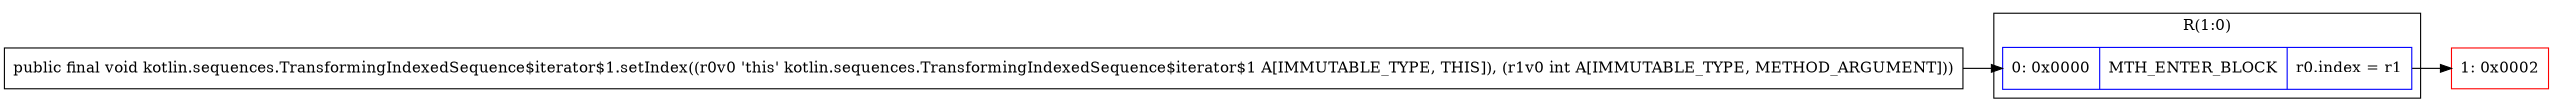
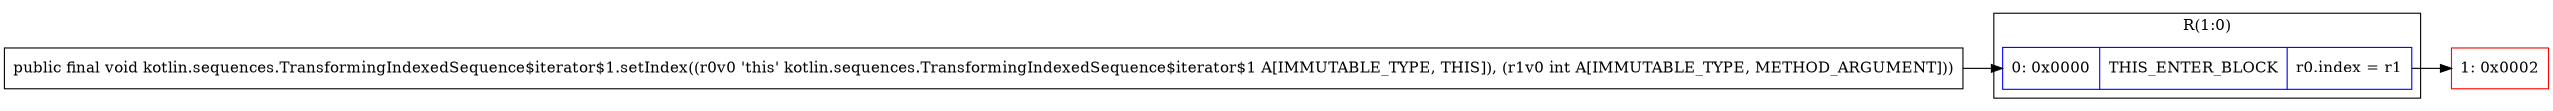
(2193, 68) -> (2193, 68)
